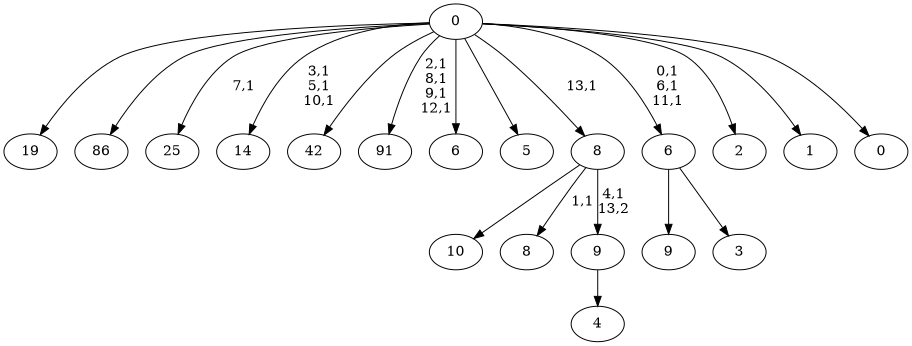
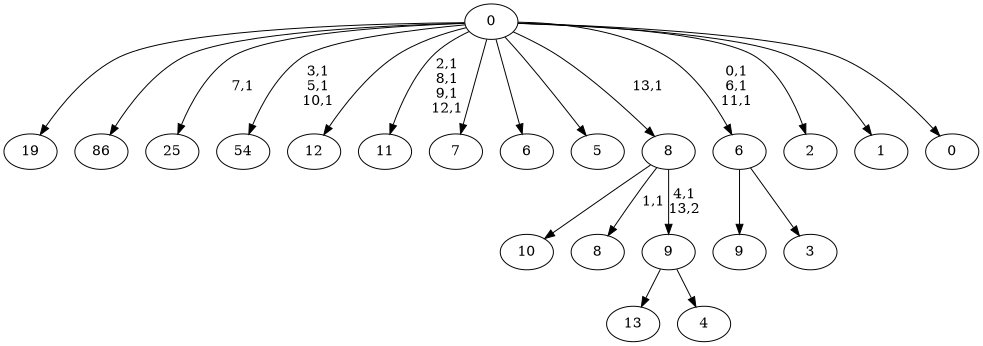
(243, 152) -> (243, 152)
(314, 152) -> (314, 152)
(385, 152) -> (385, 152)
none -> (456, 152)
none -> (633, 324)
